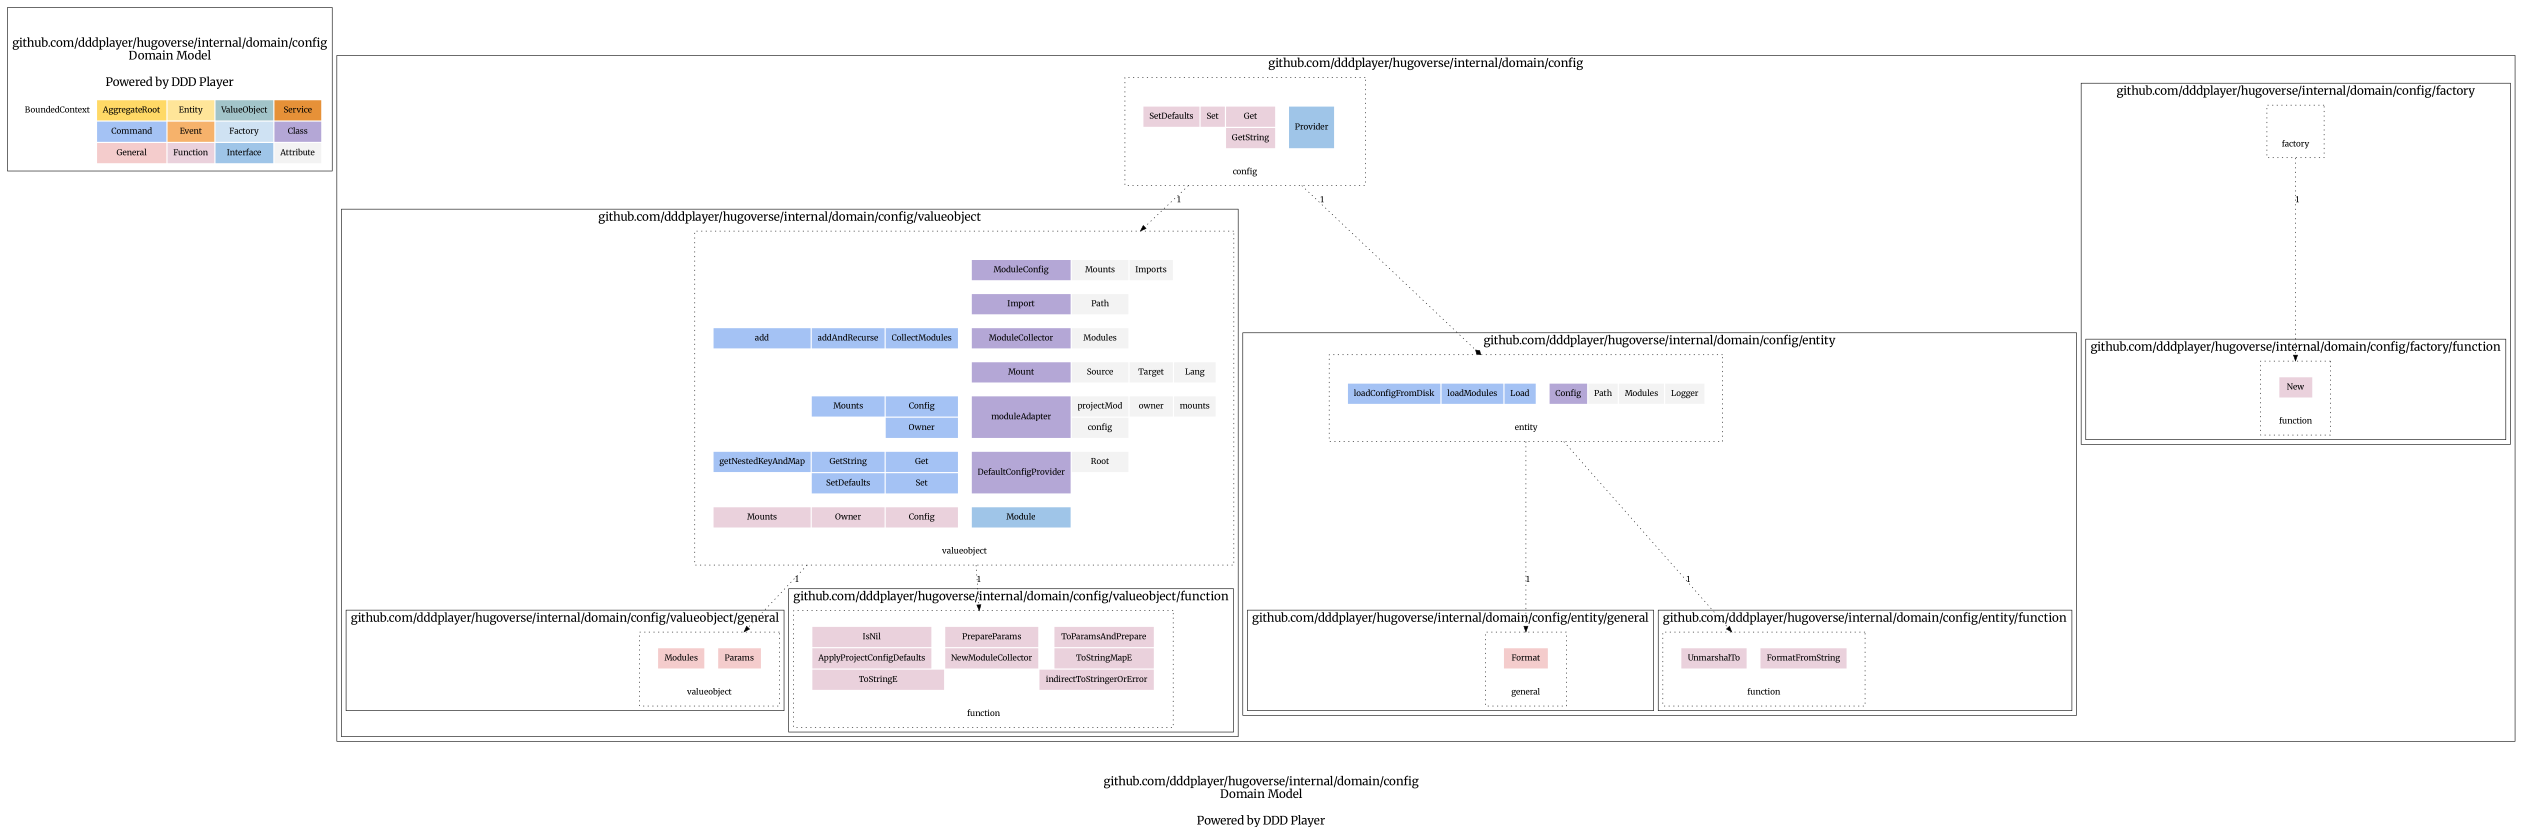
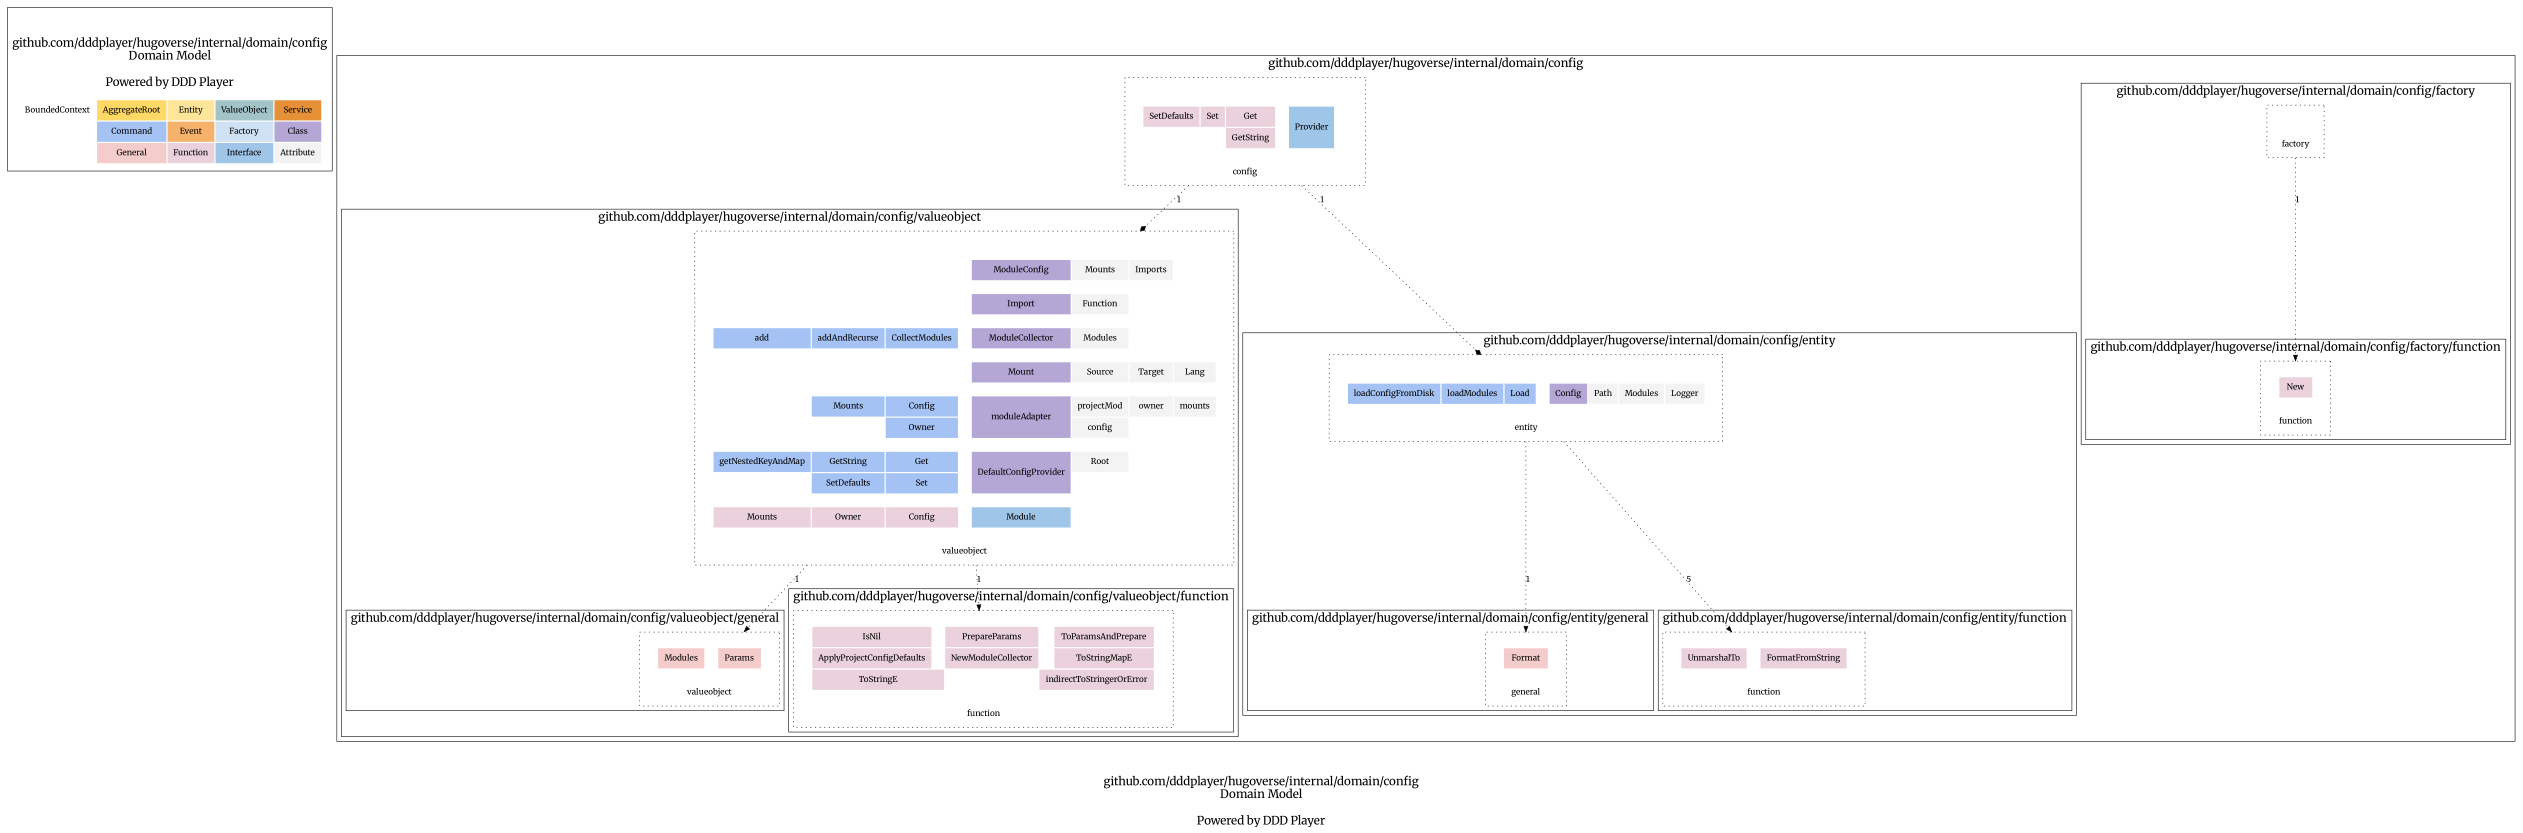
(1168, 205) -> (1168, 205)
(1100, 304) -> (1100, 304)
(1689, 580) -> (1689, 580)
